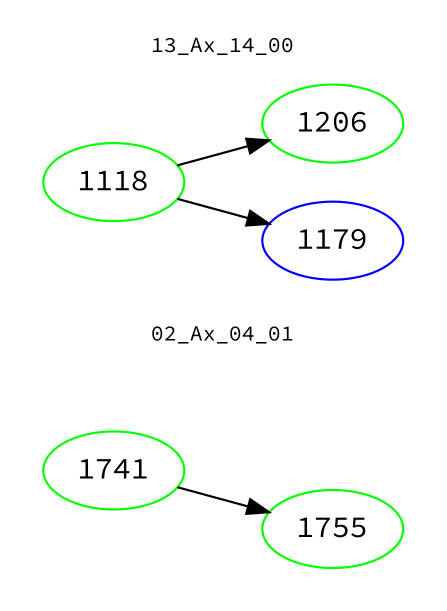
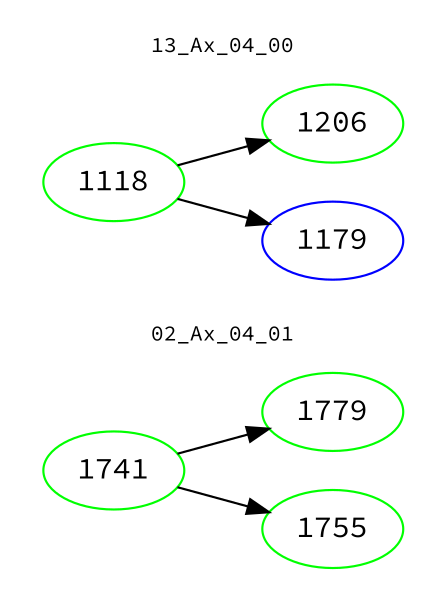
(223, 47) -> (223, 47)
none -> (333, 412)
